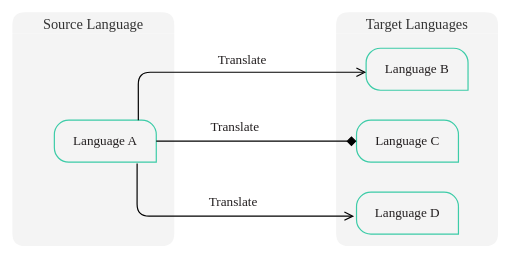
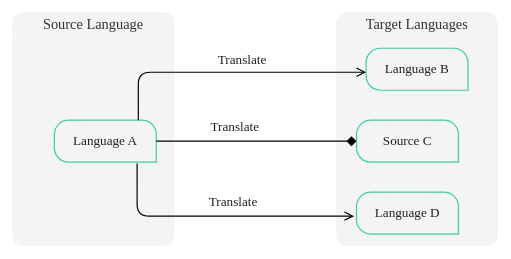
(408, 141) -> (408, 141)
